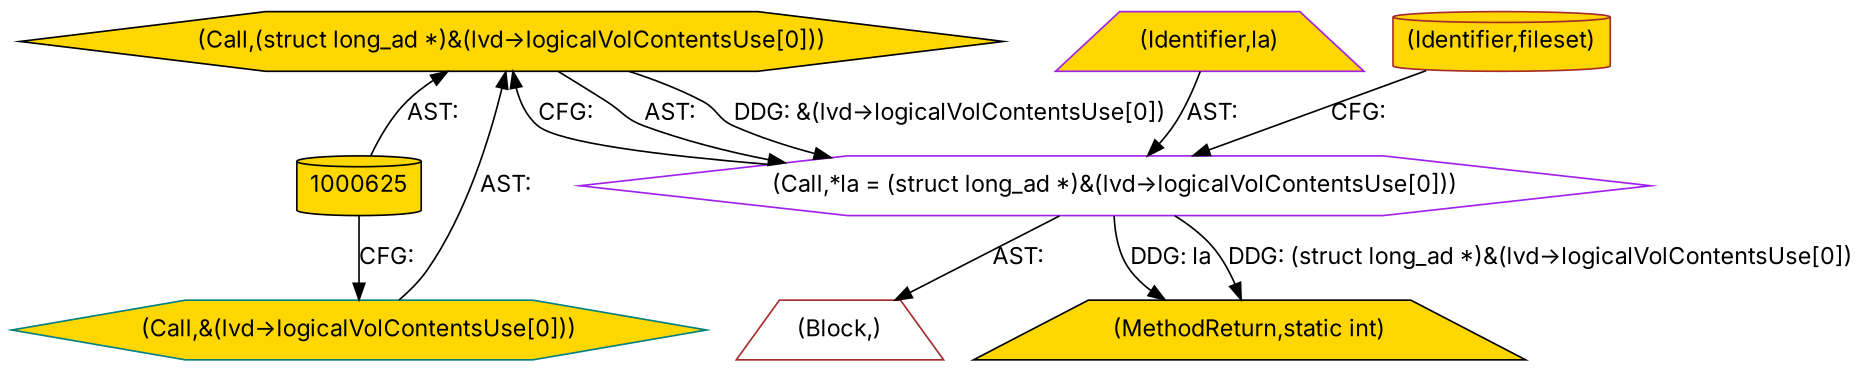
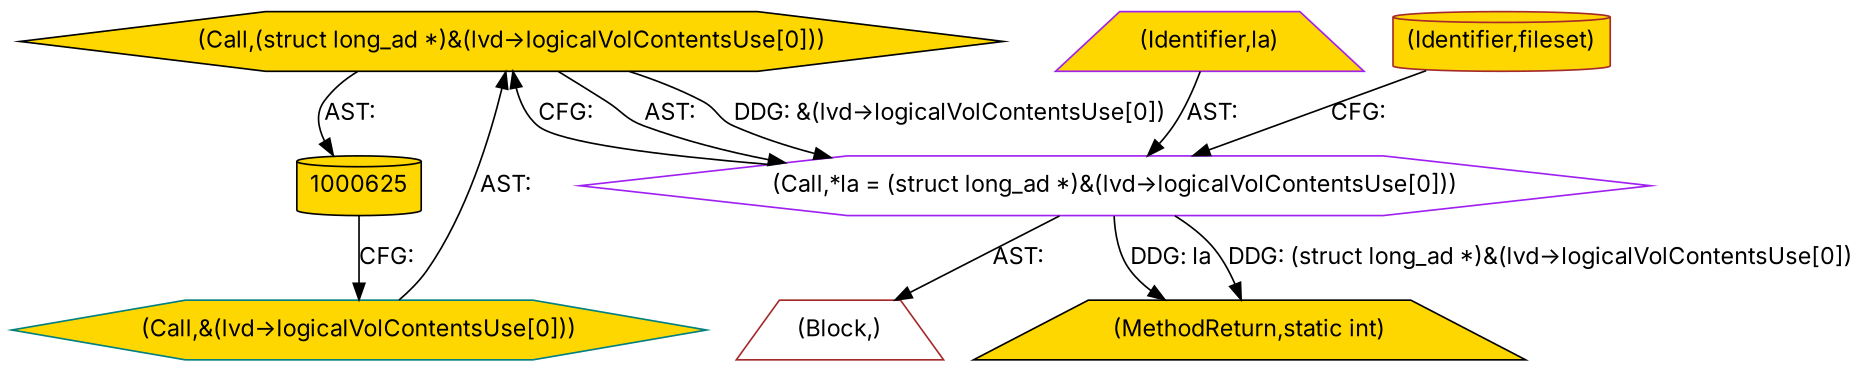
(396, 113) -> (325, 100)
